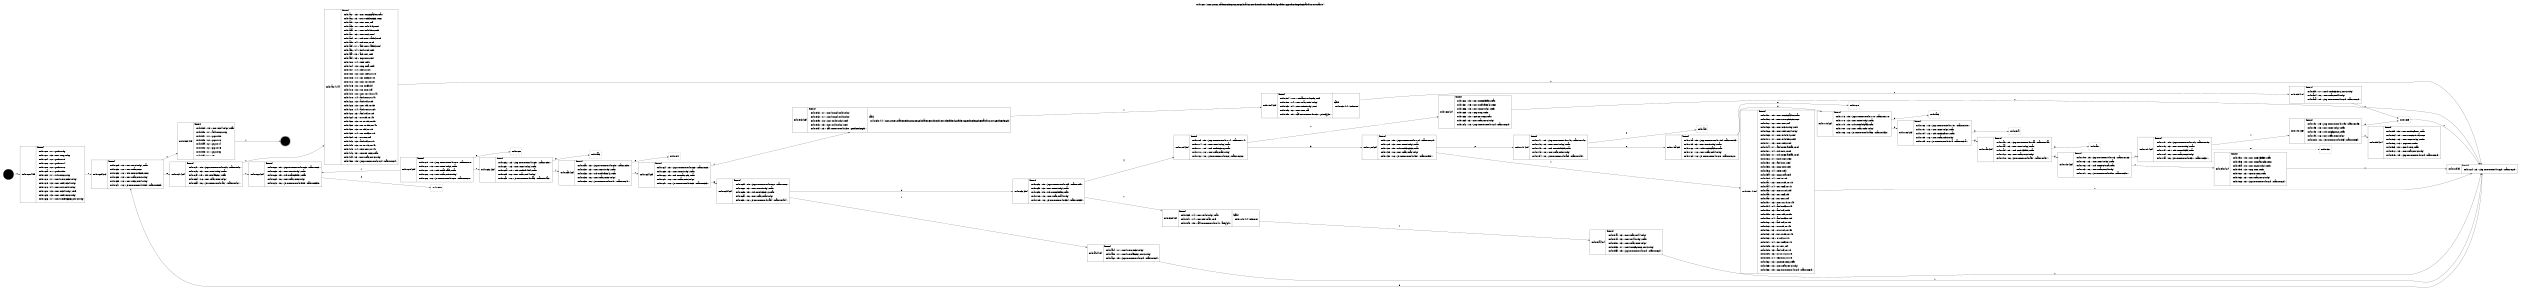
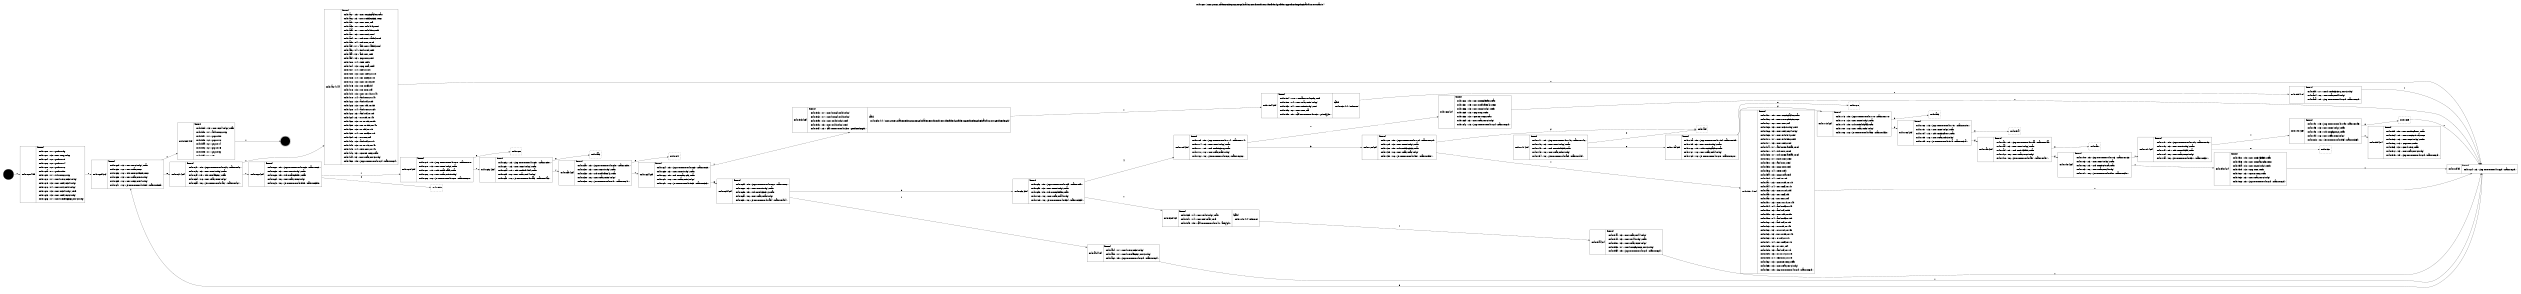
(2374, 110) -> (2438, 101)
(1474, 147) -> (1565, 131)
(362, 171) -> (360, 176)
